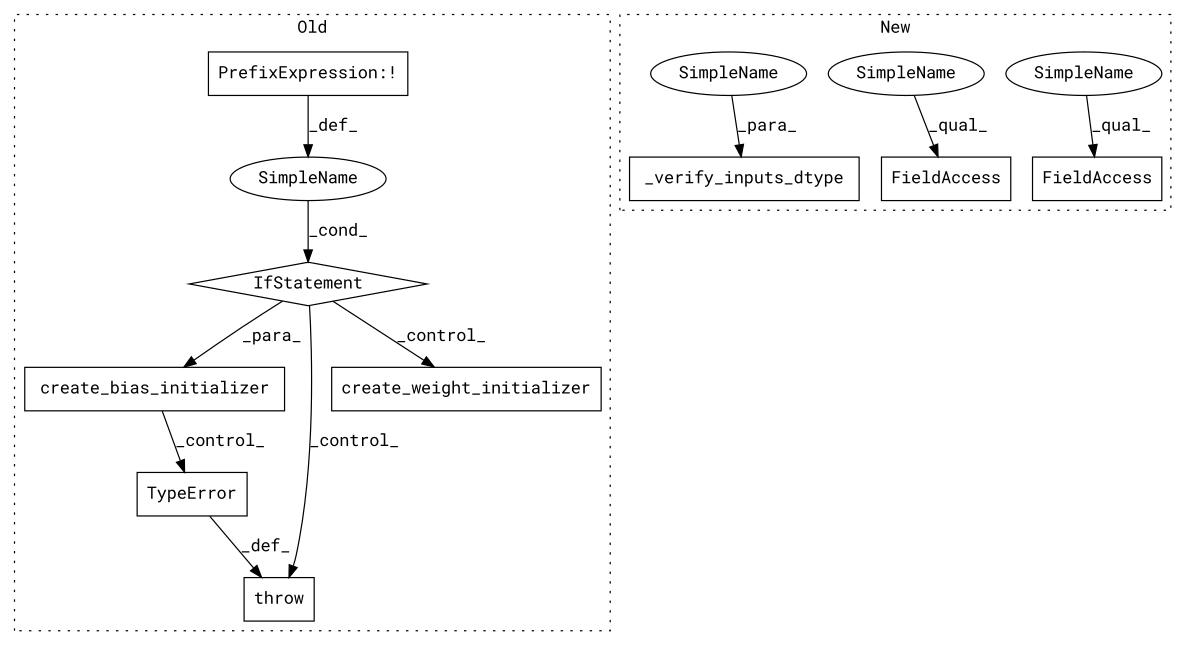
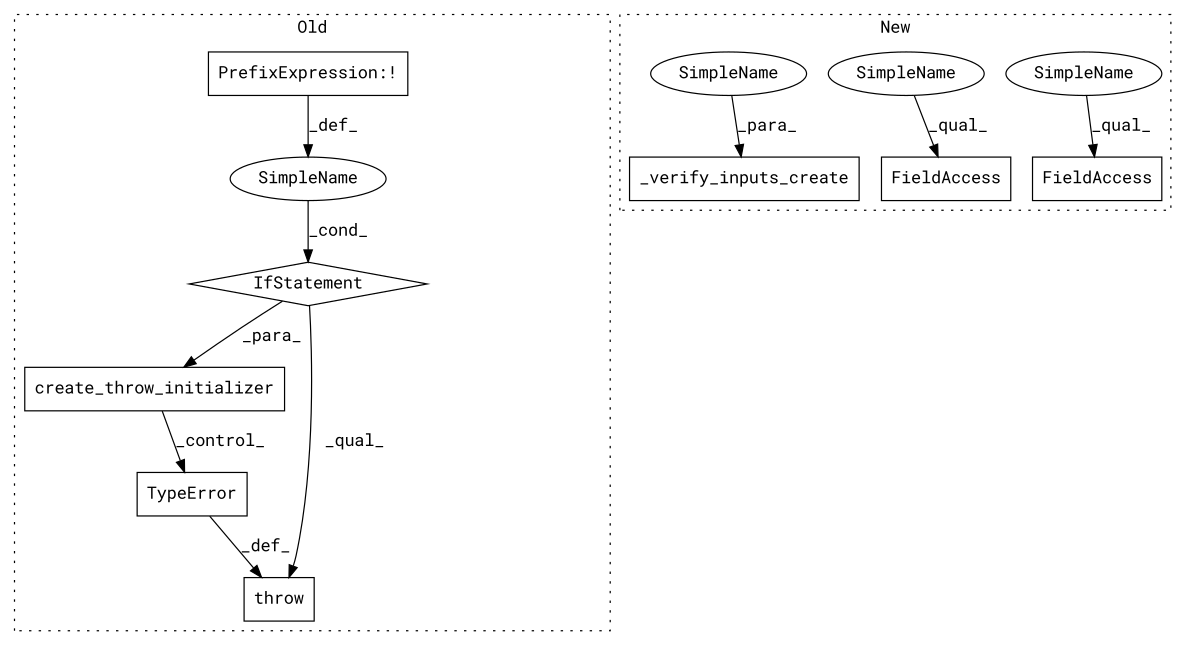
(744, 179) -> (744, 179)
(155, 389) -> (155, 389)
(466, 389) -> none
(355, 442) -> (355, 442)
